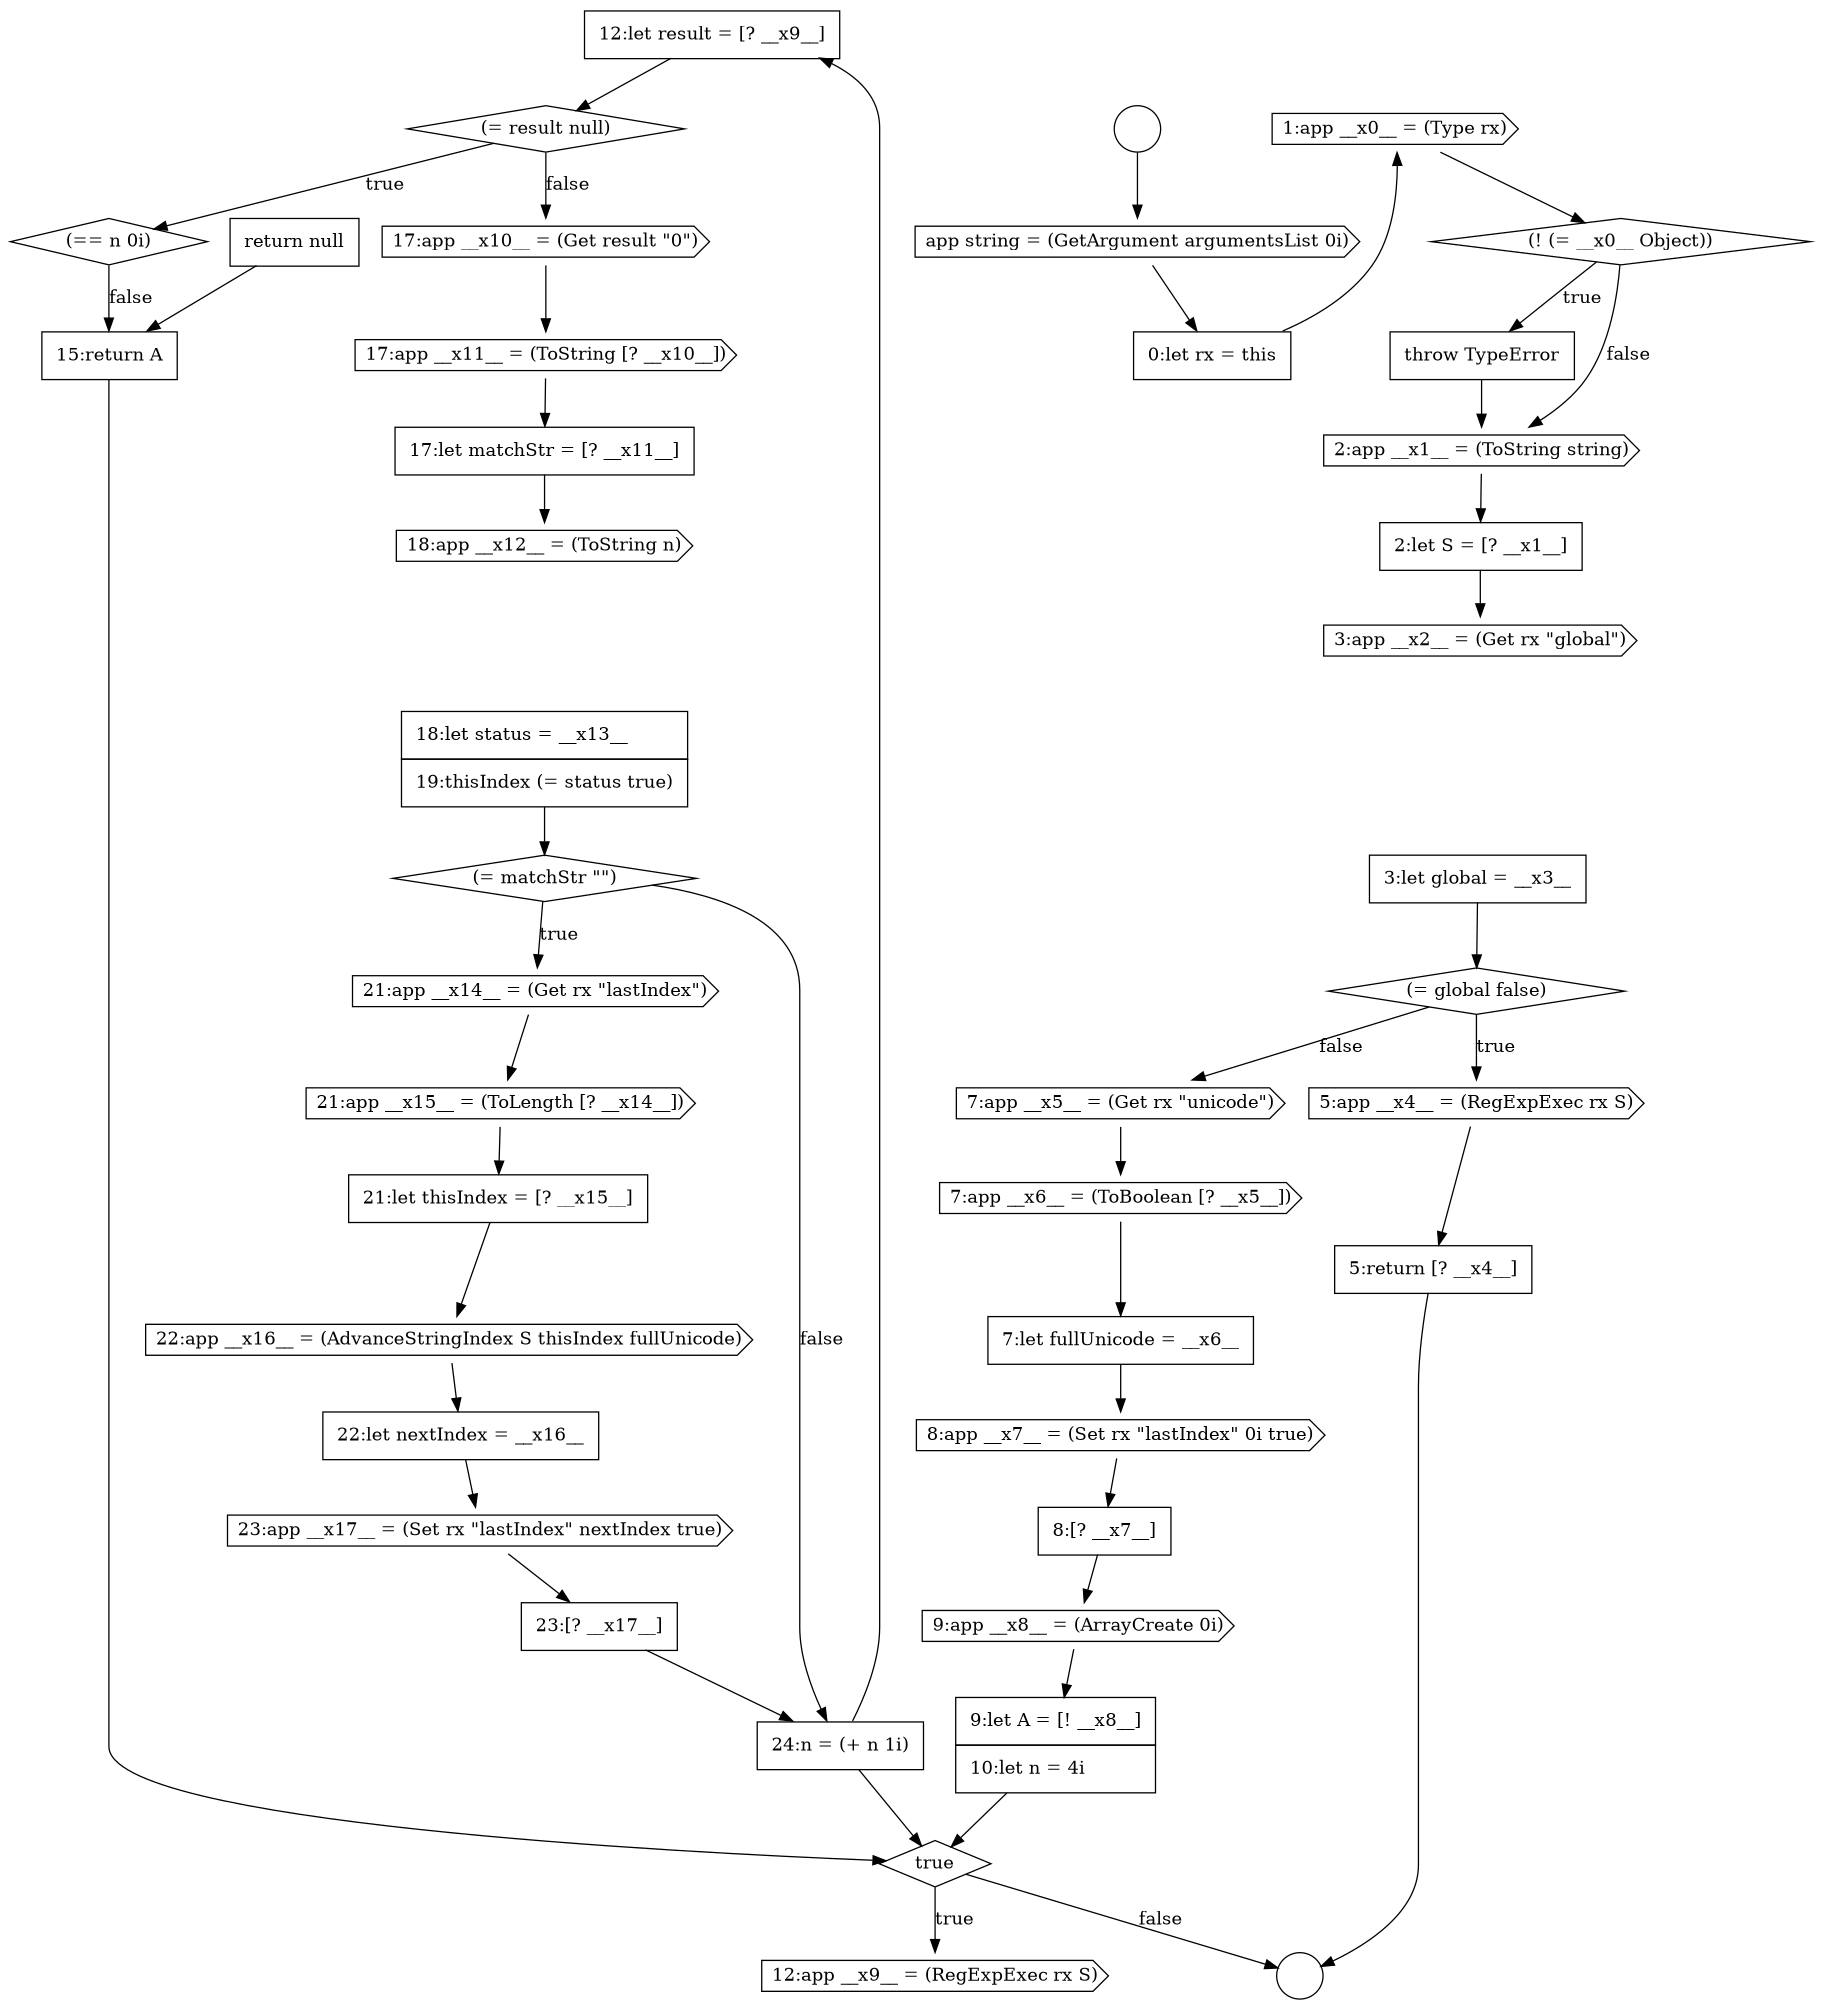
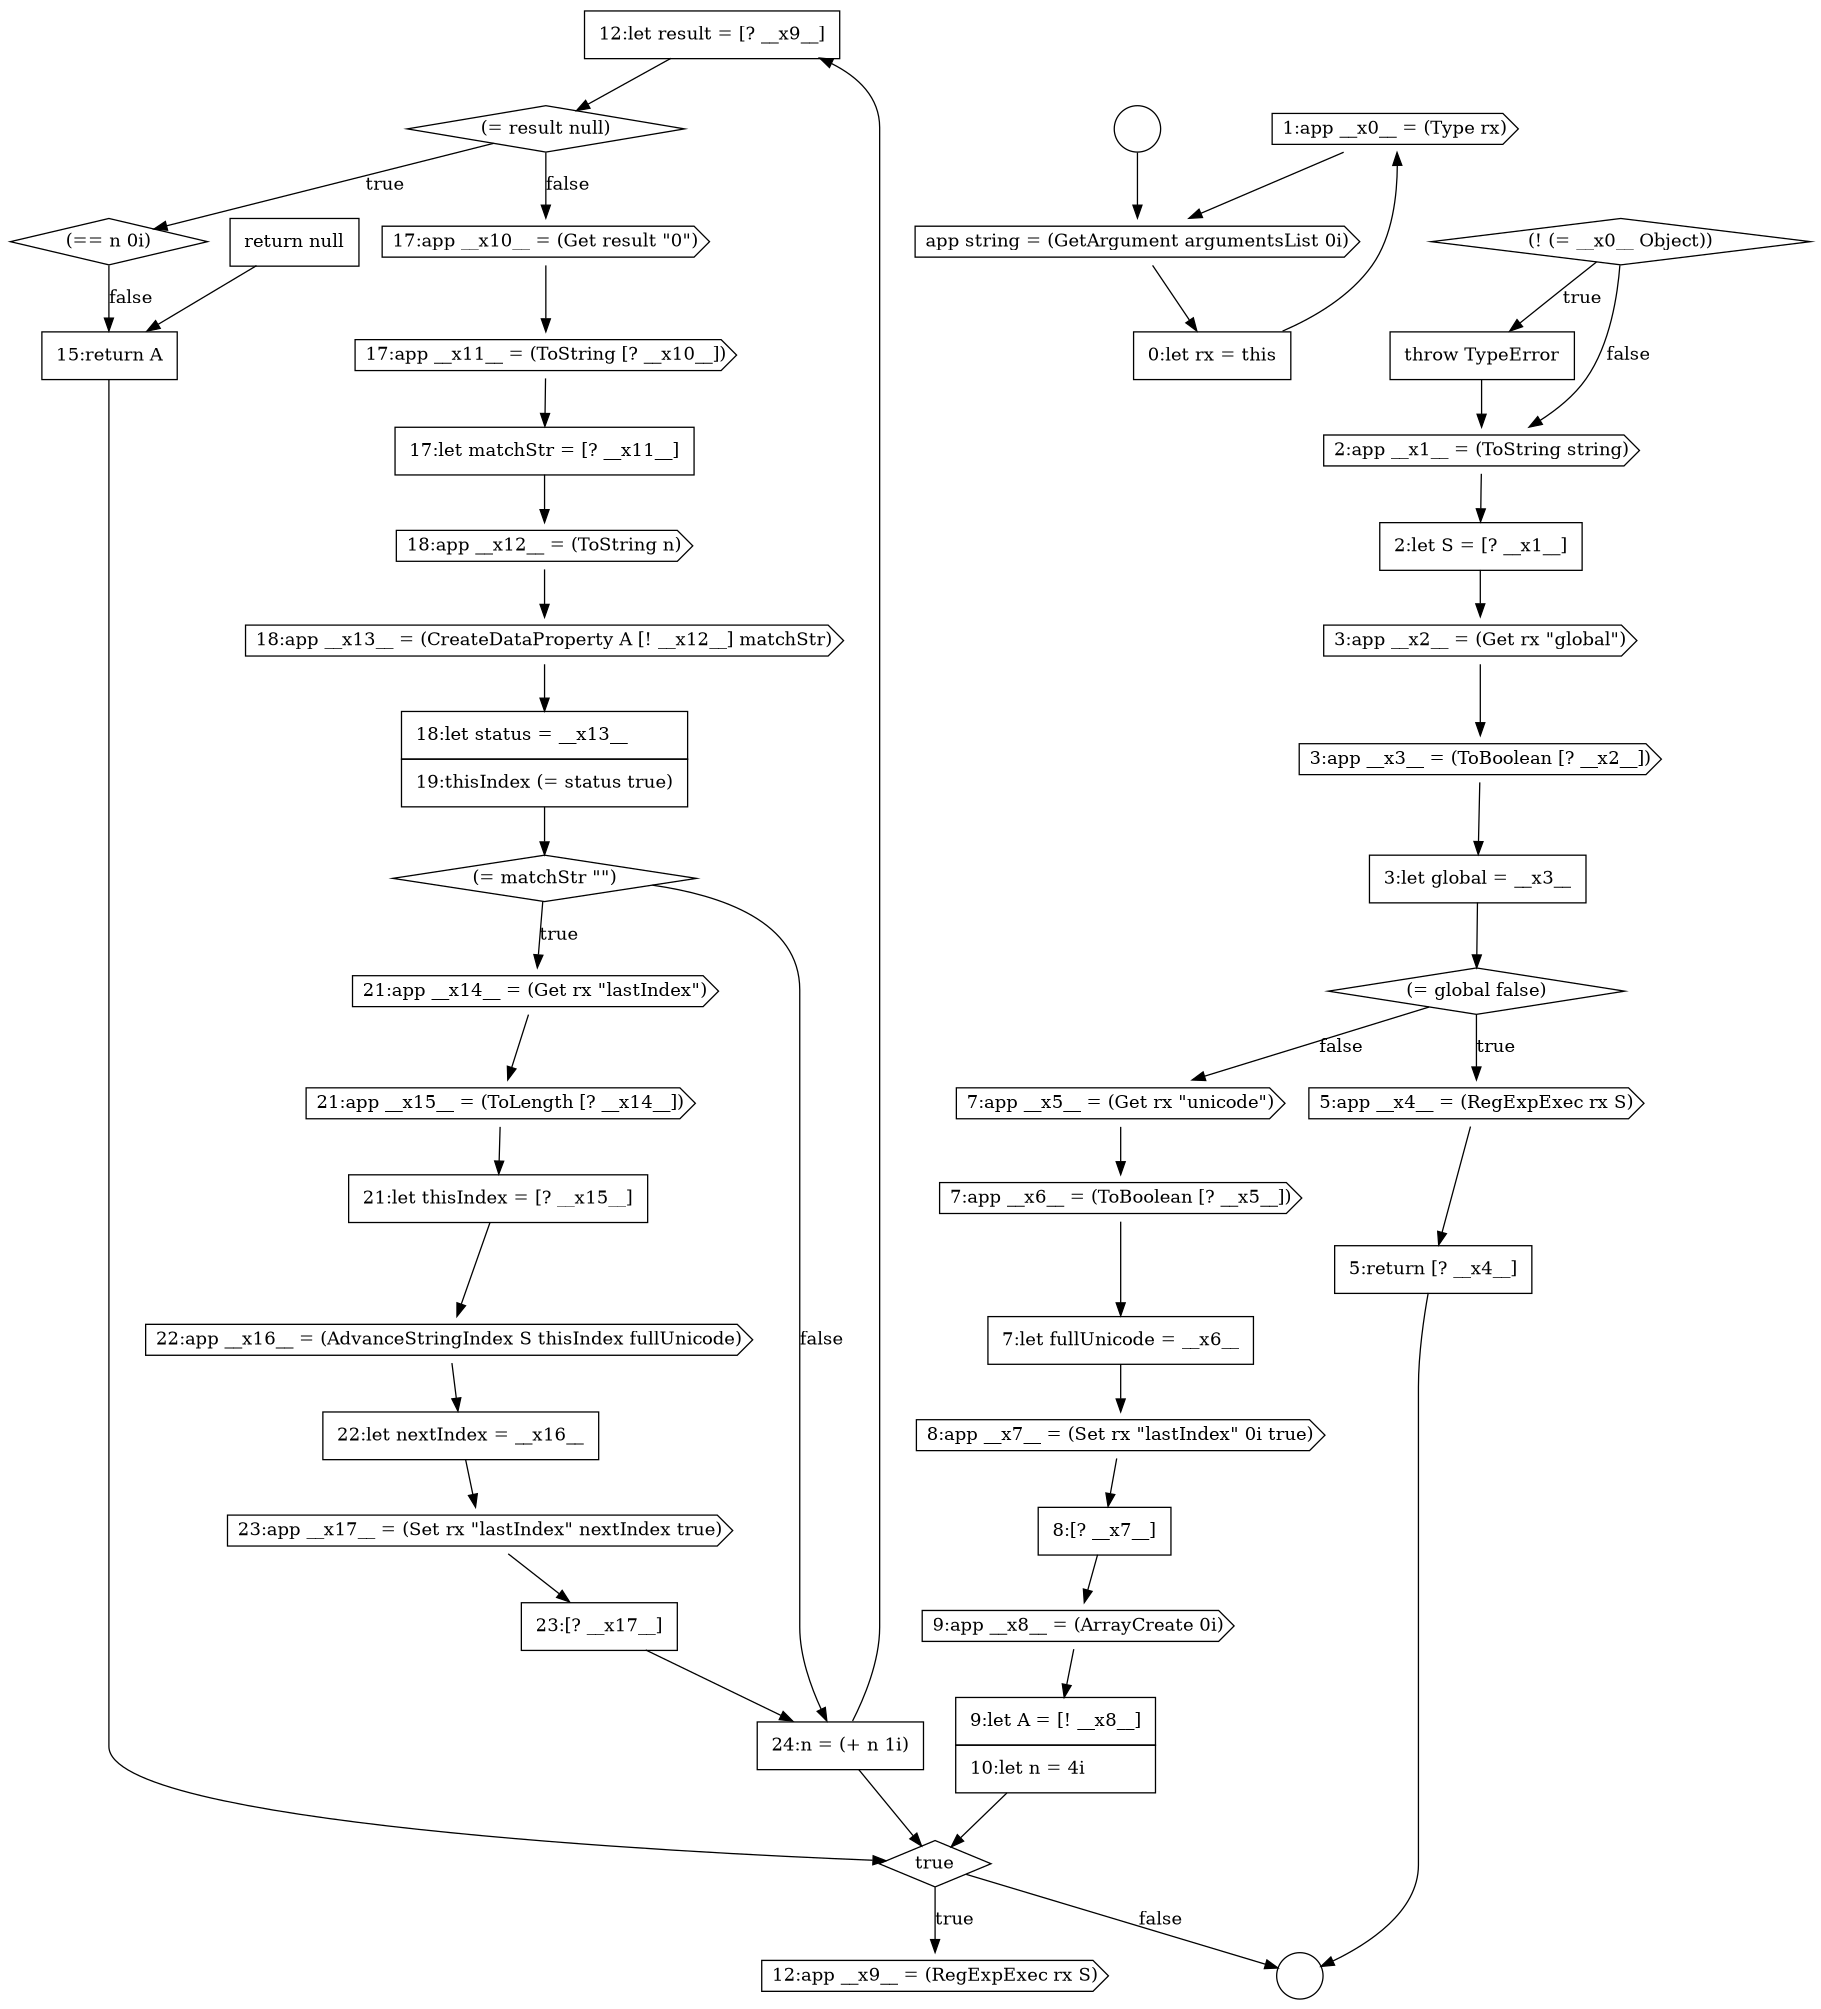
(1507, 185) -> (1272, 183)
none -> (545, 641)
none -> (1480, 759)
